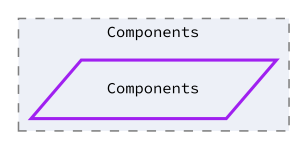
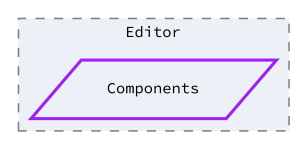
(154, 33) -> (154, 33)
